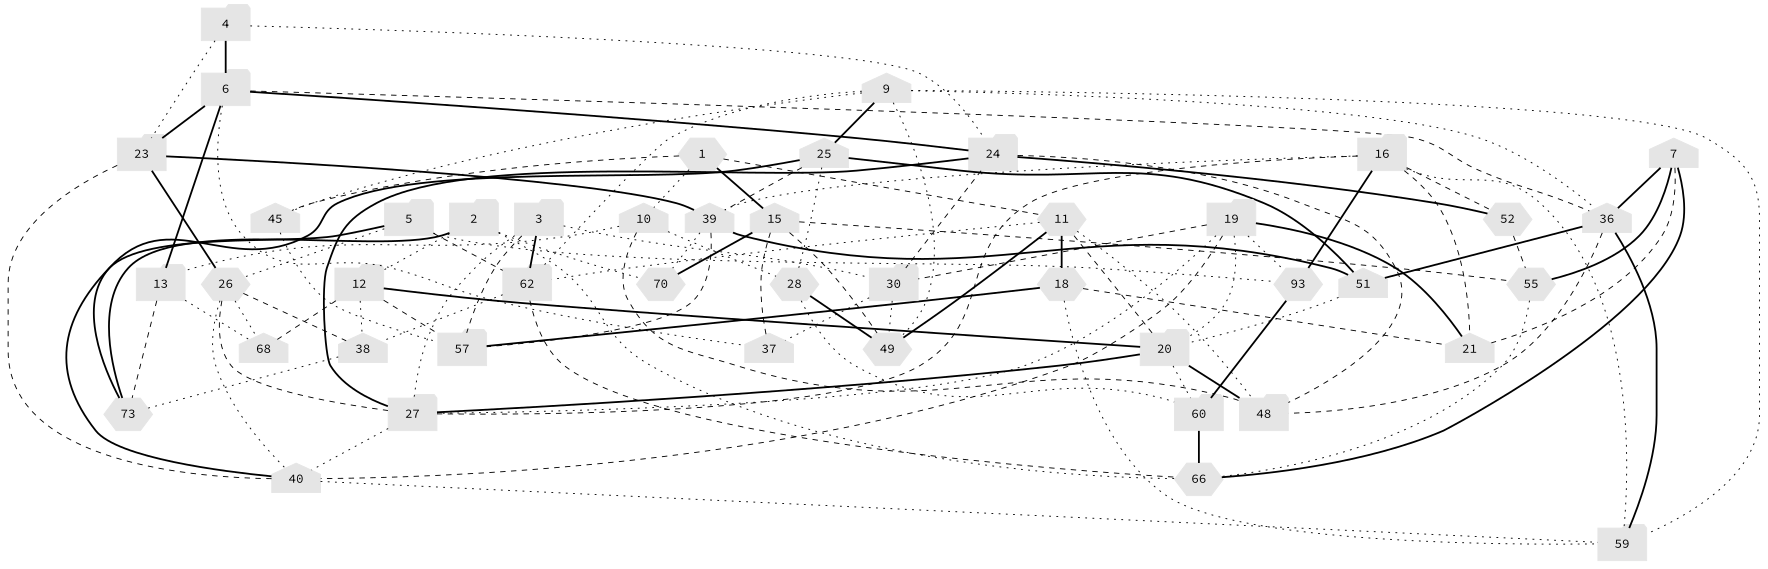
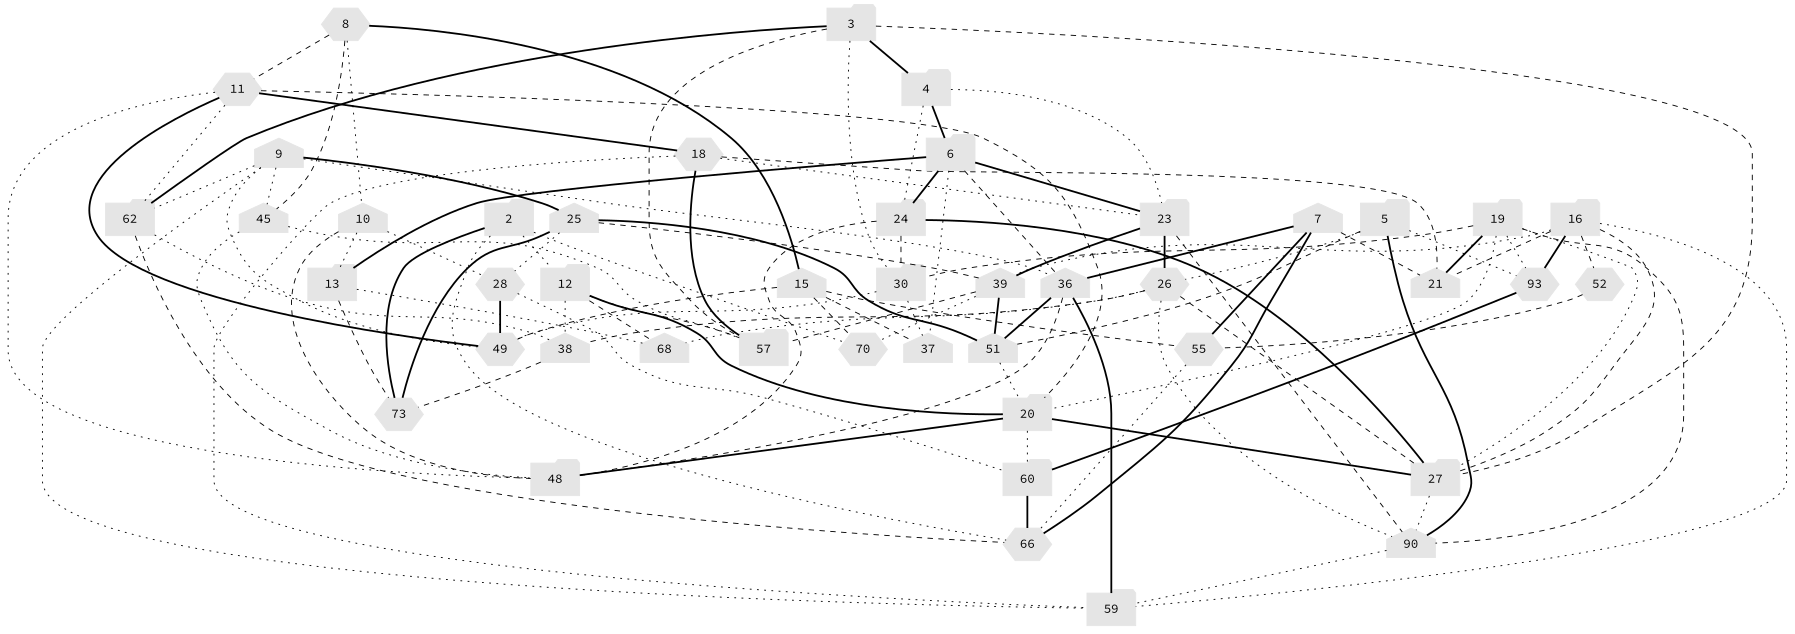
none -> (889, 57)
(702, 154) -> (346, 24)
(1253, 179) -> none
none -> (920, 185)
(728, 246) -> (827, 312)
(468, 252) -> (1202, 299)
(444, 304) -> (1564, 83)
(243, 383) -> (480, 386)
none -> (301, 414)
(296, 479) -> (1411, 544)
